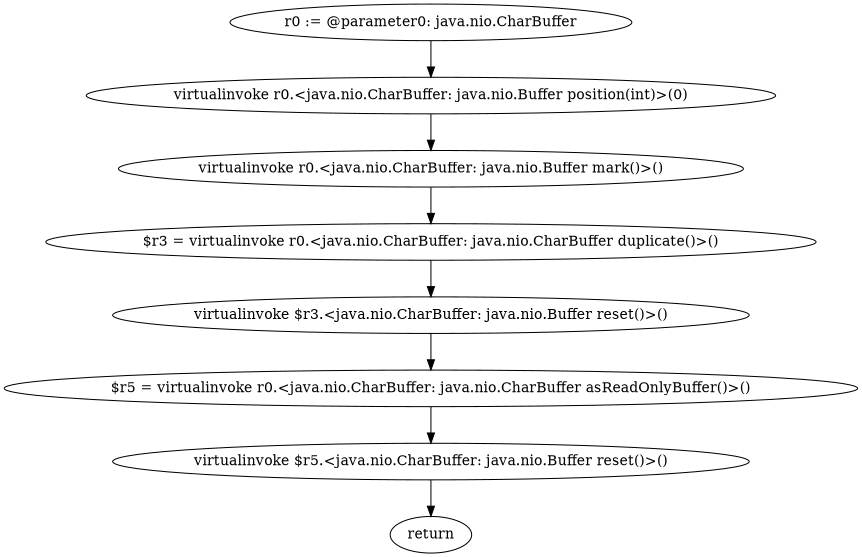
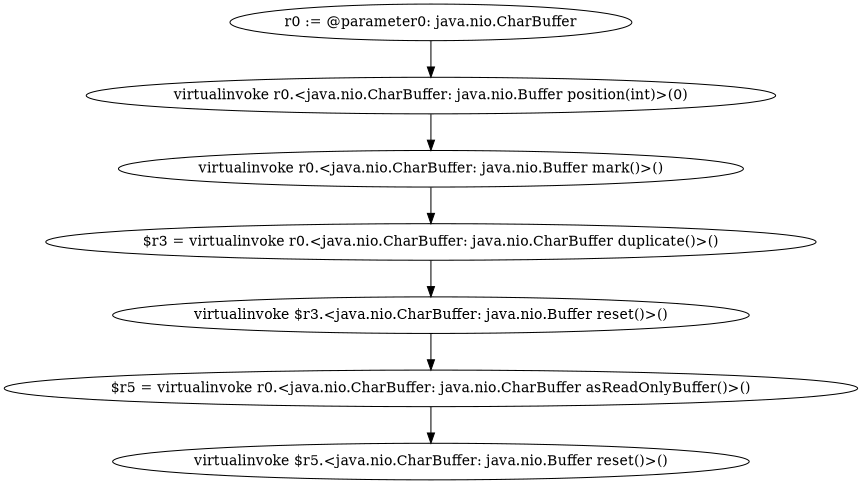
(431, 535) -> none
